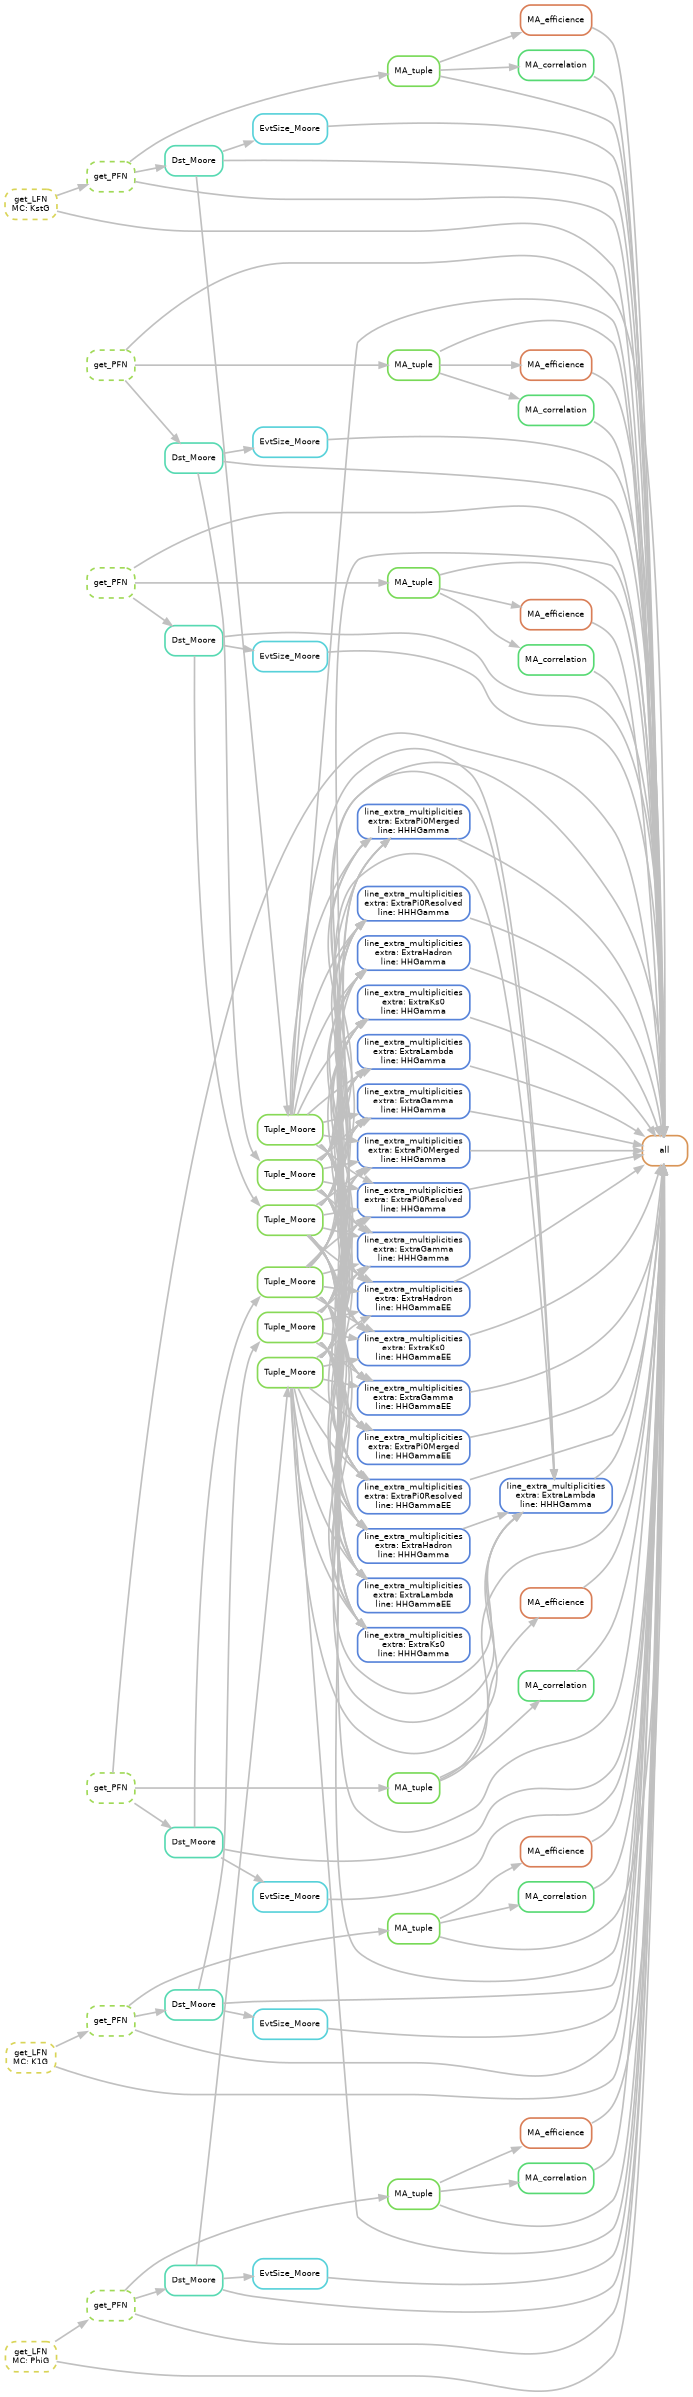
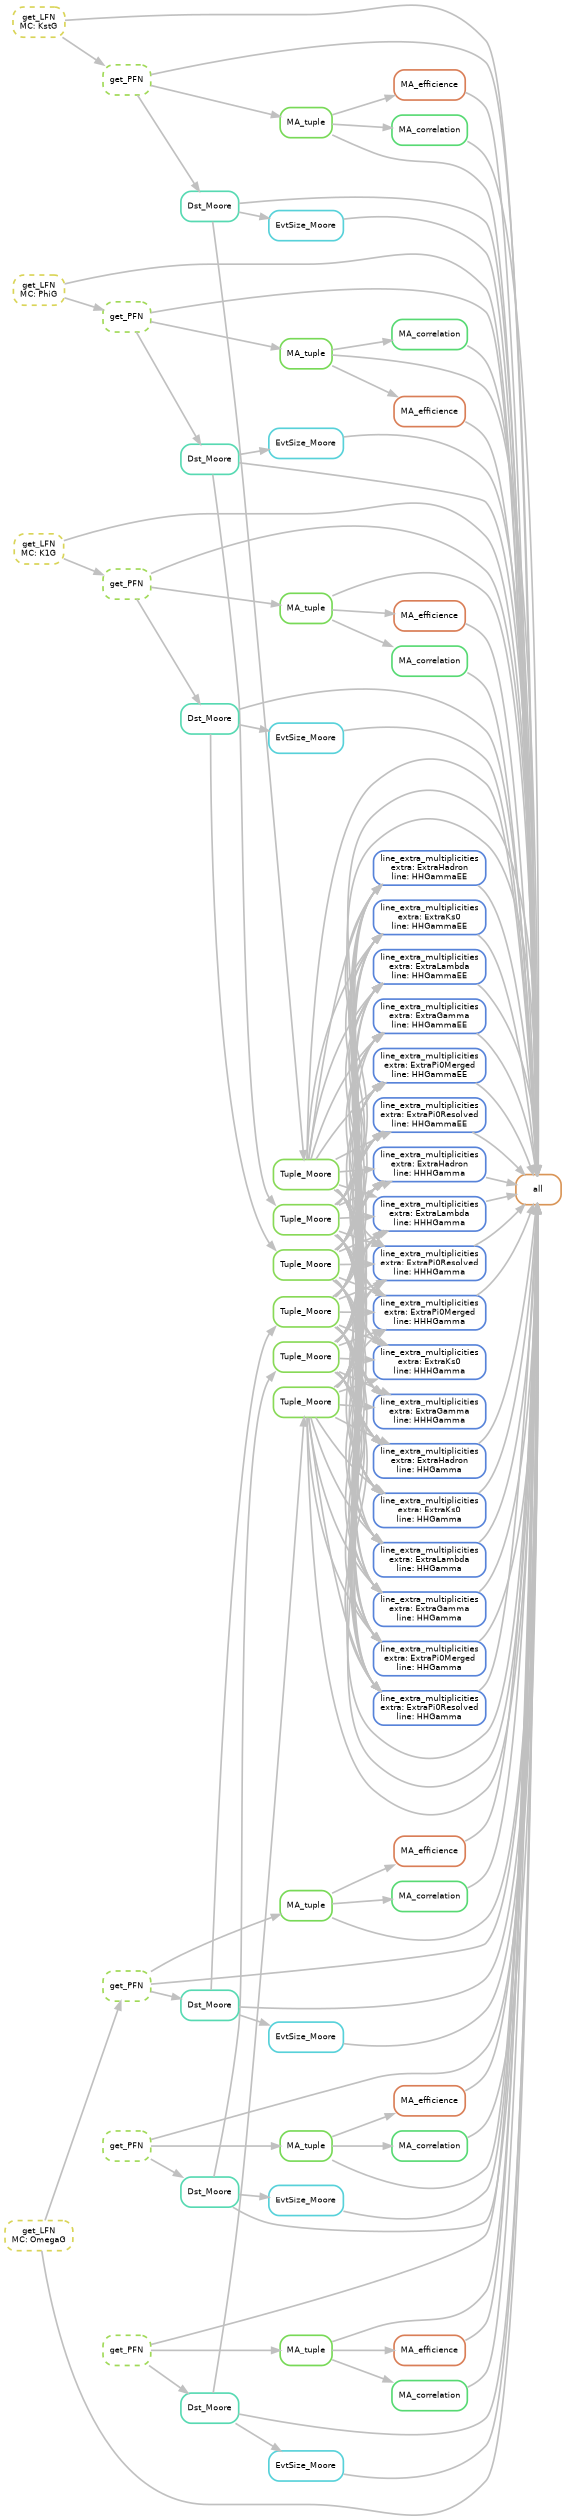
none -> (510, 1032)
(481, 1522) -> (497, 1180)
none -> (39, 2236)
